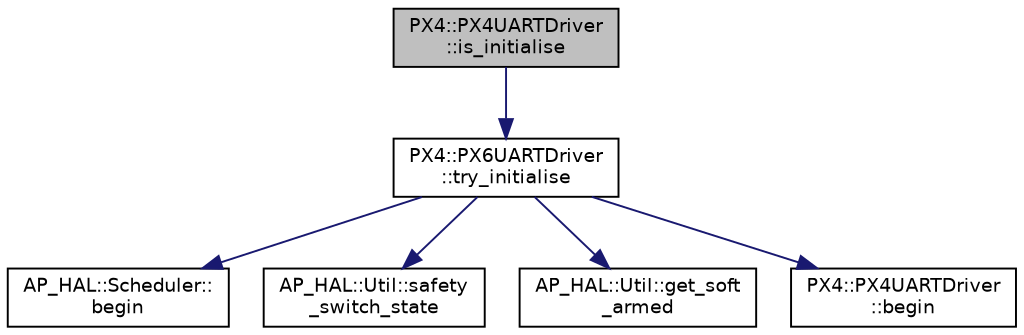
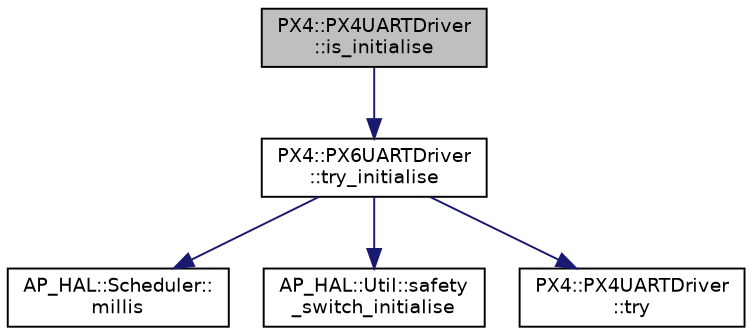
(118, 298) -> (118, 298)
(374, 298) -> (374, 298)
(638, 298) -> none
(904, 298) -> (632, 298)
